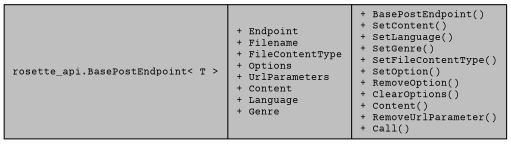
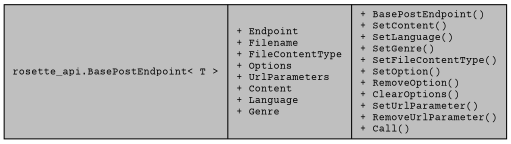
(395, 106) -> (420, 106)
